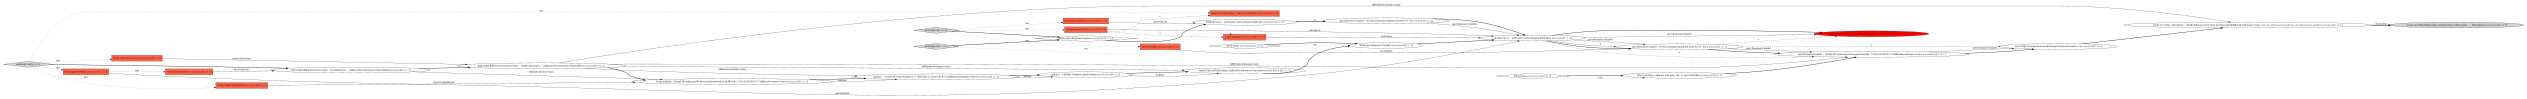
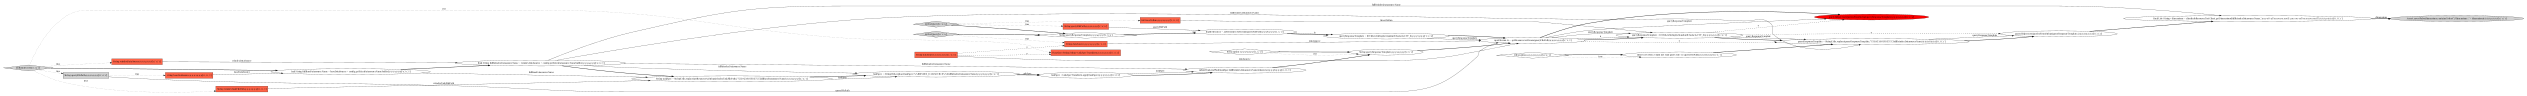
(1010, 30) -> none
(86, 72) -> (86, 75)
